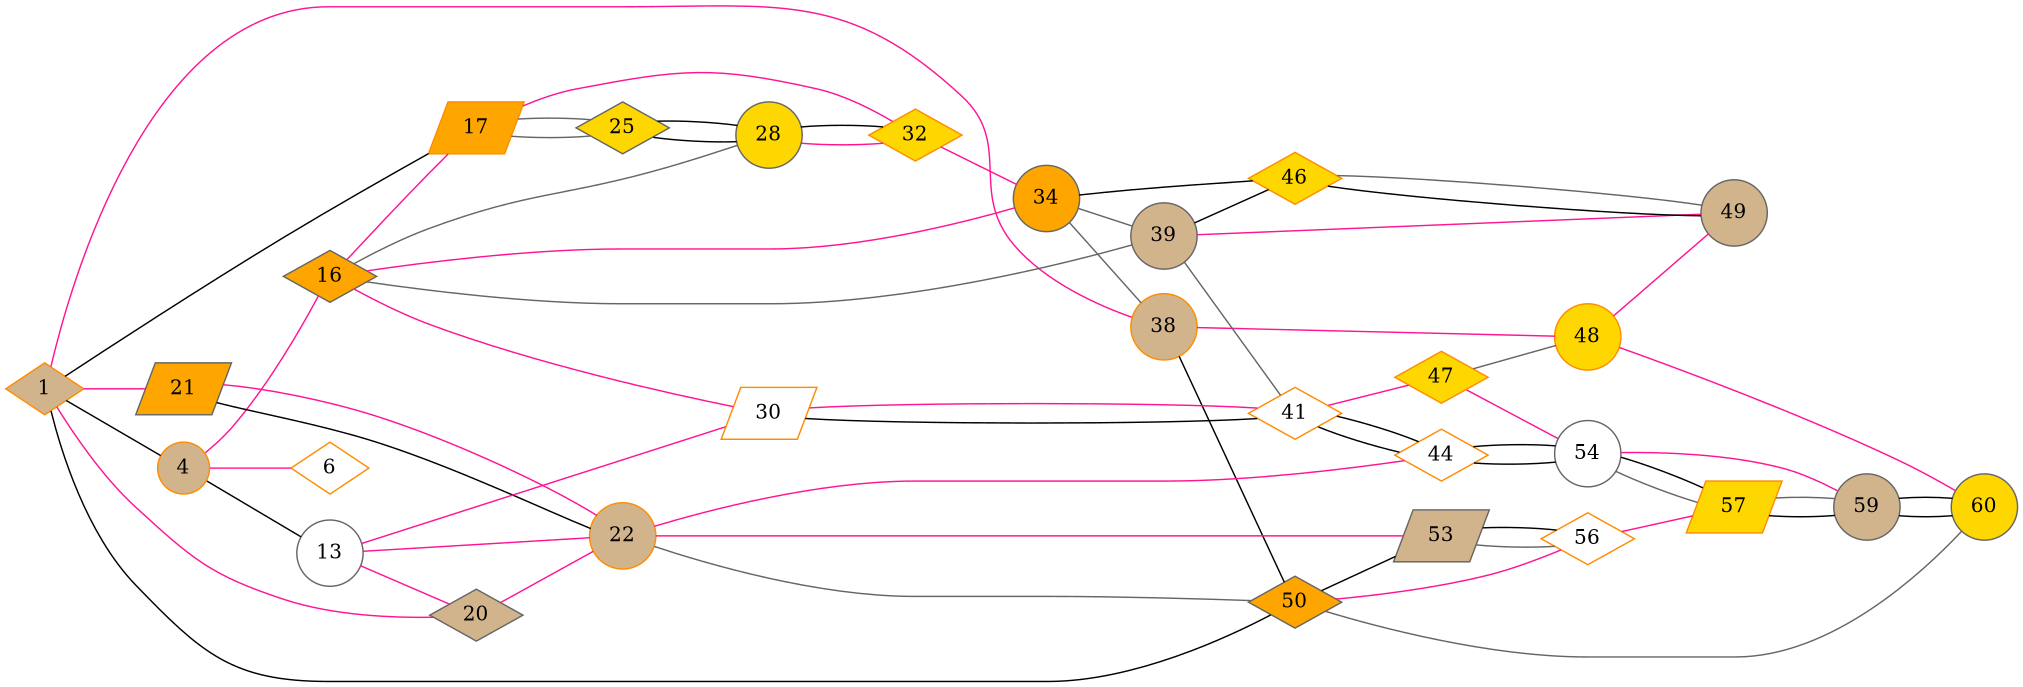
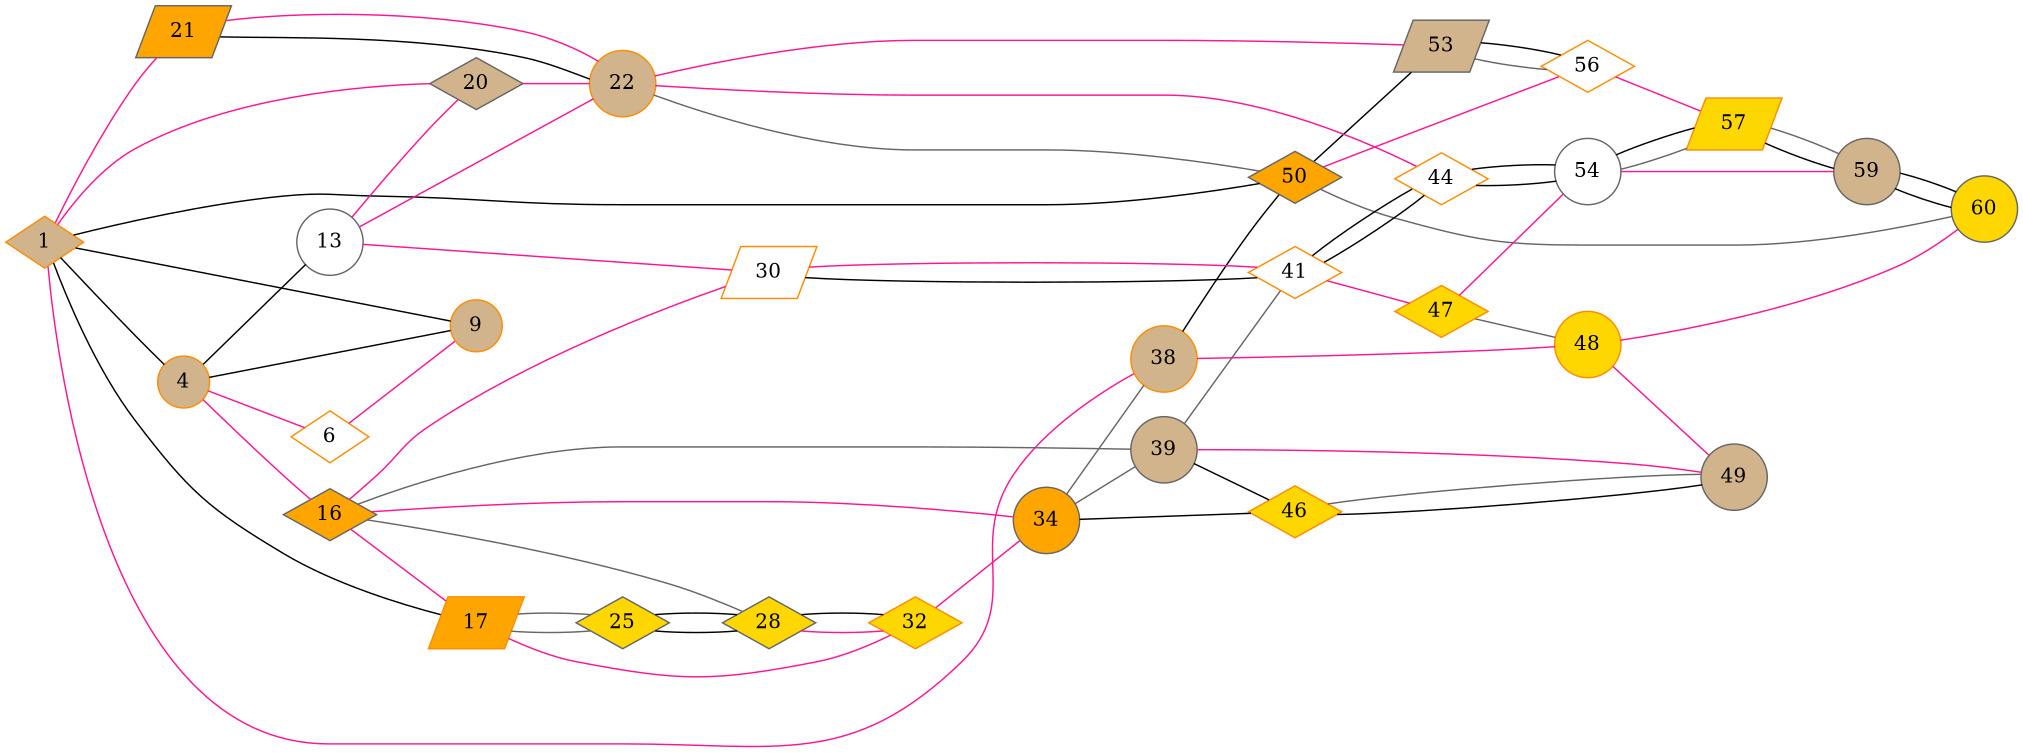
(769, 135) -> (769, 623)
none -> (476, 326)
